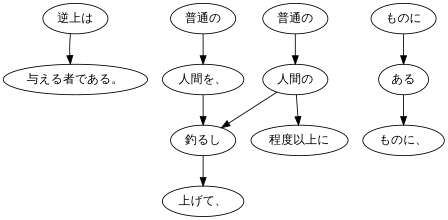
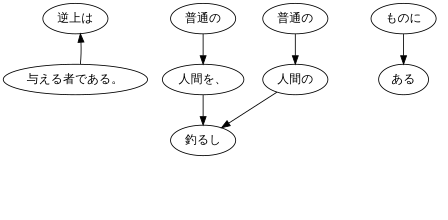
(70, 45) -> (81, 53)
(300, 140) -> none
(404, 140) -> none
(203, 201) -> none
